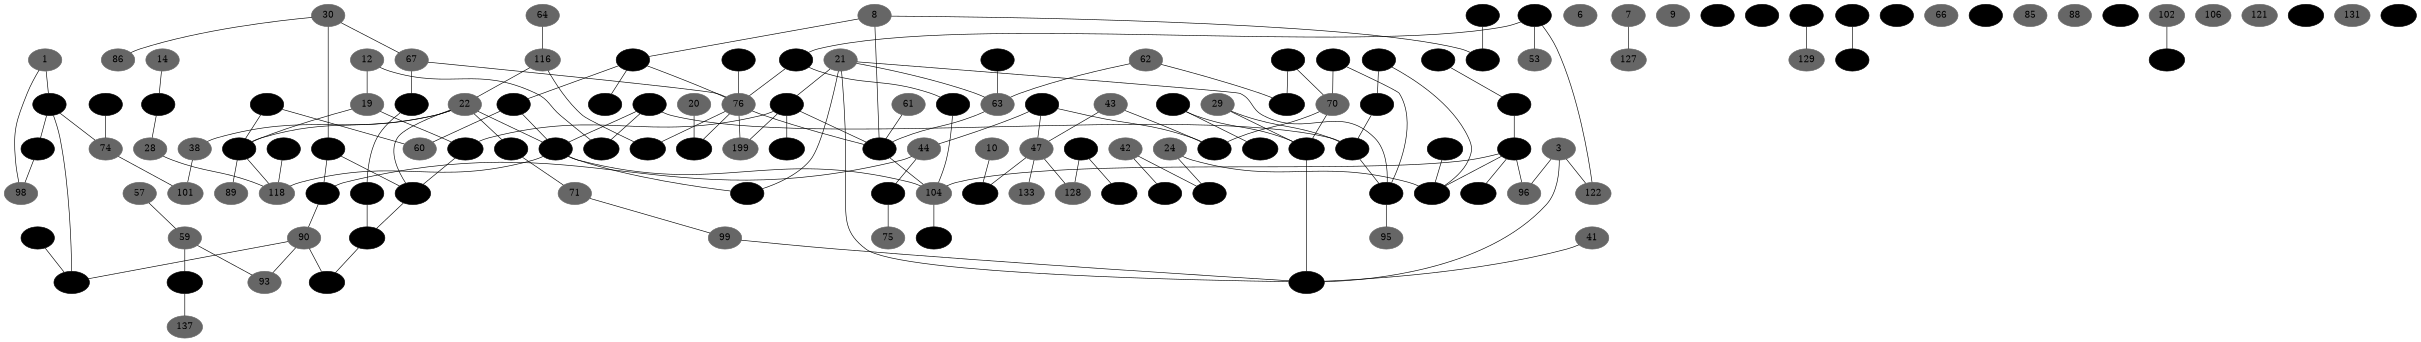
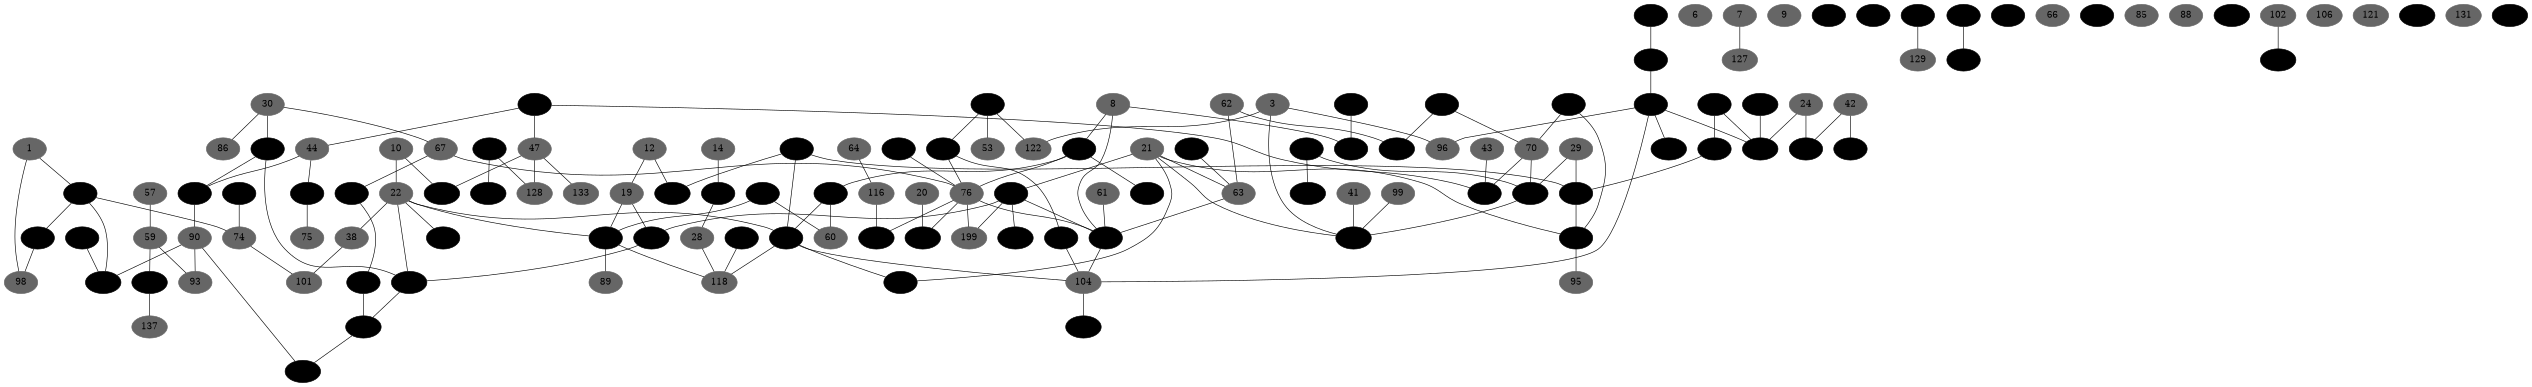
(509, 79) -> (396, 167)
(1069, 130) -> none
(575, 193) -> none
